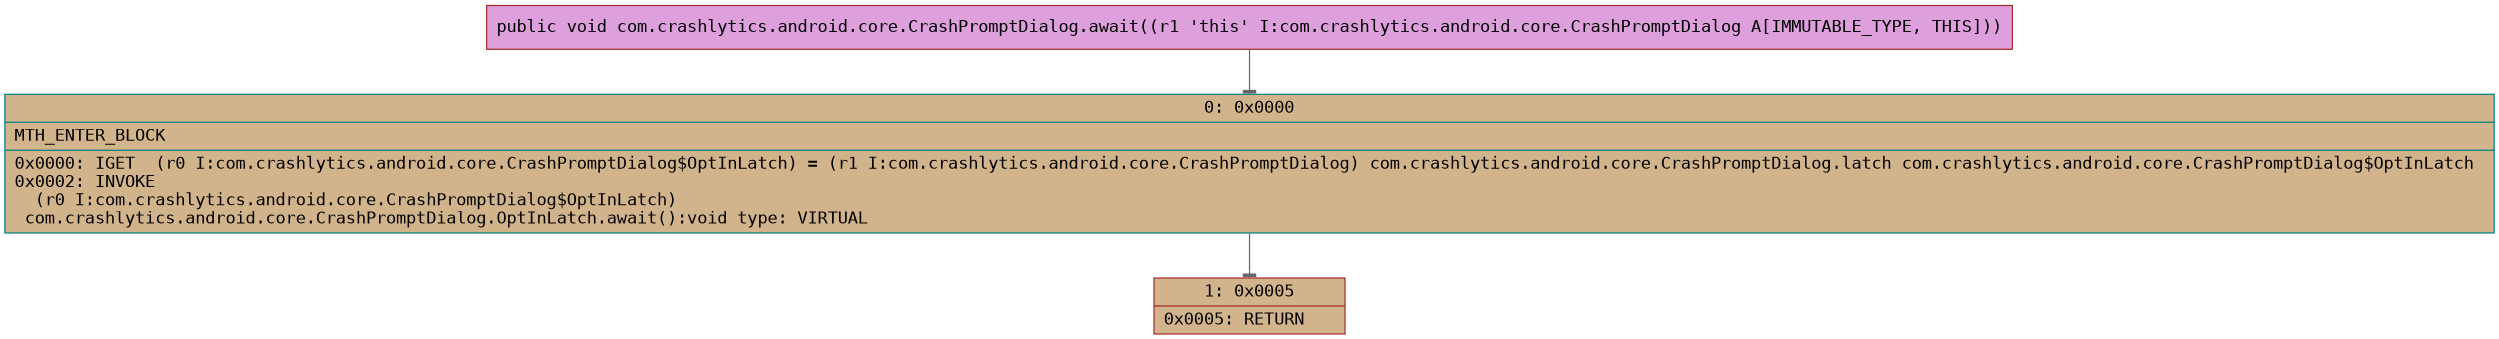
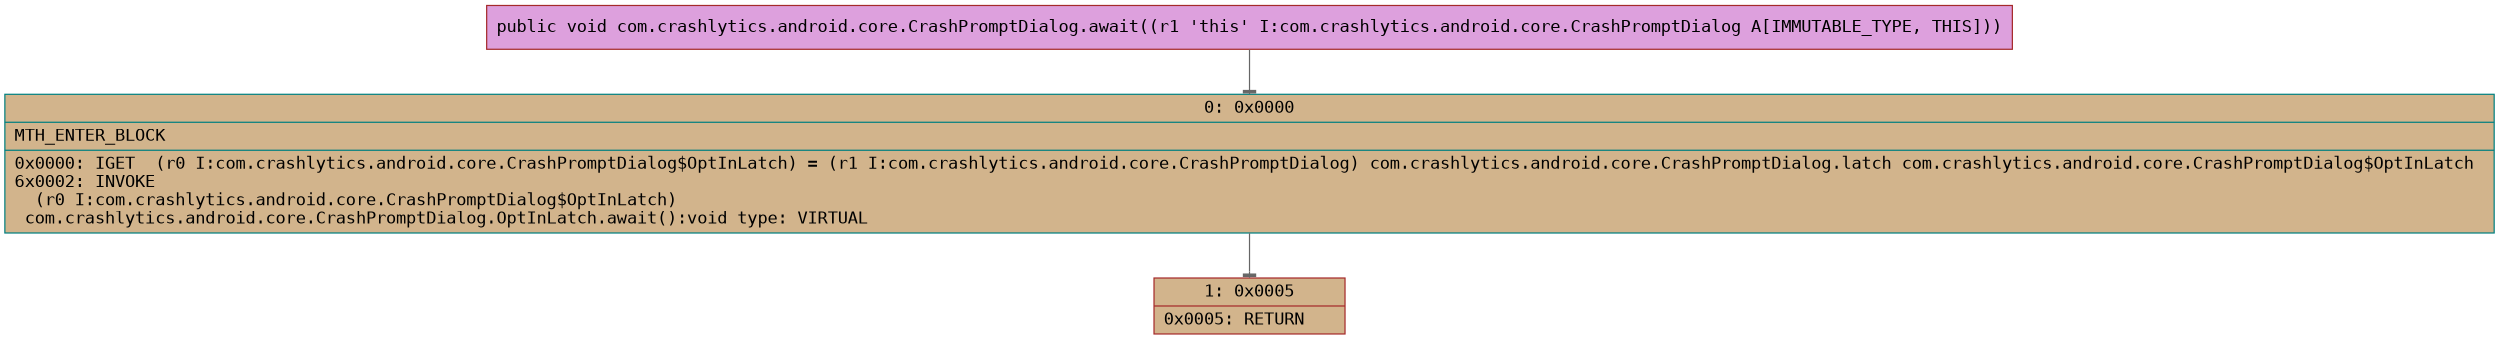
(96, 182) -> (96, 182)
